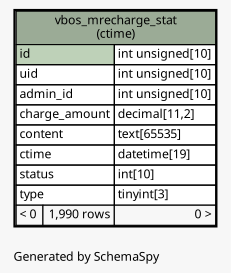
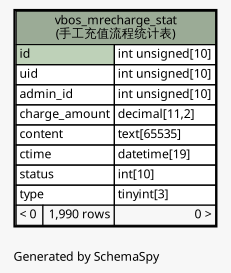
(116, 34) -> (116, 34)
